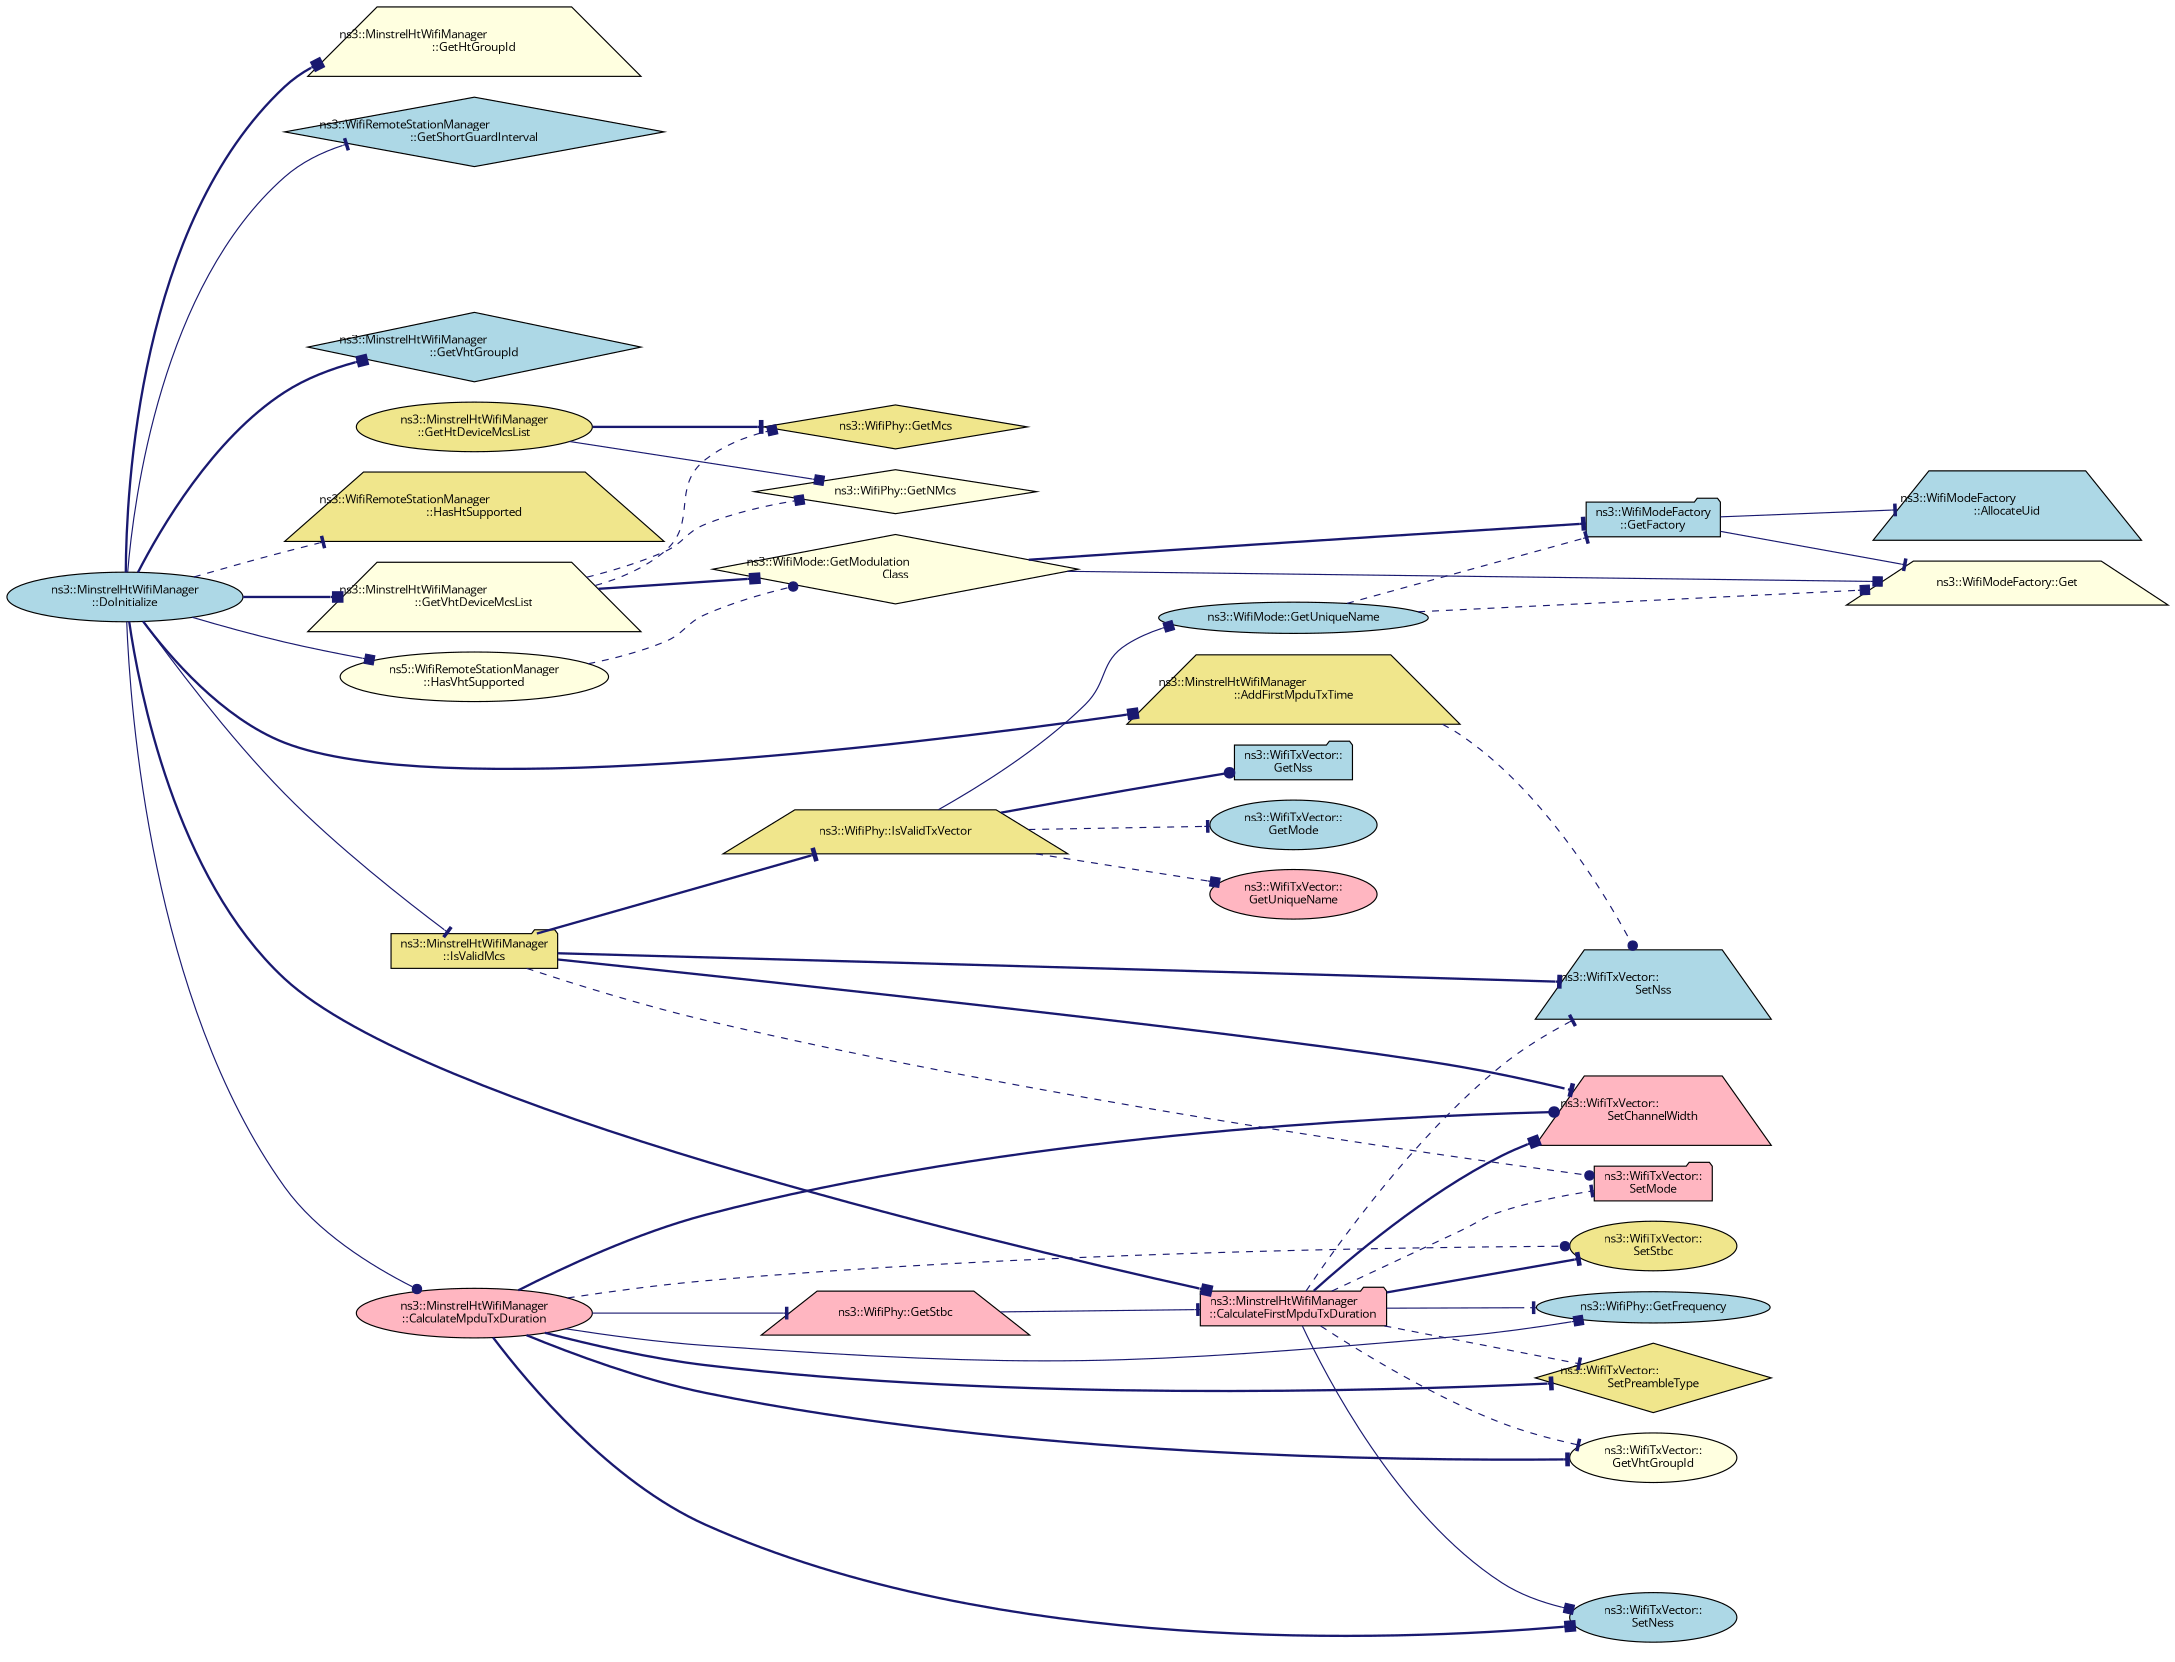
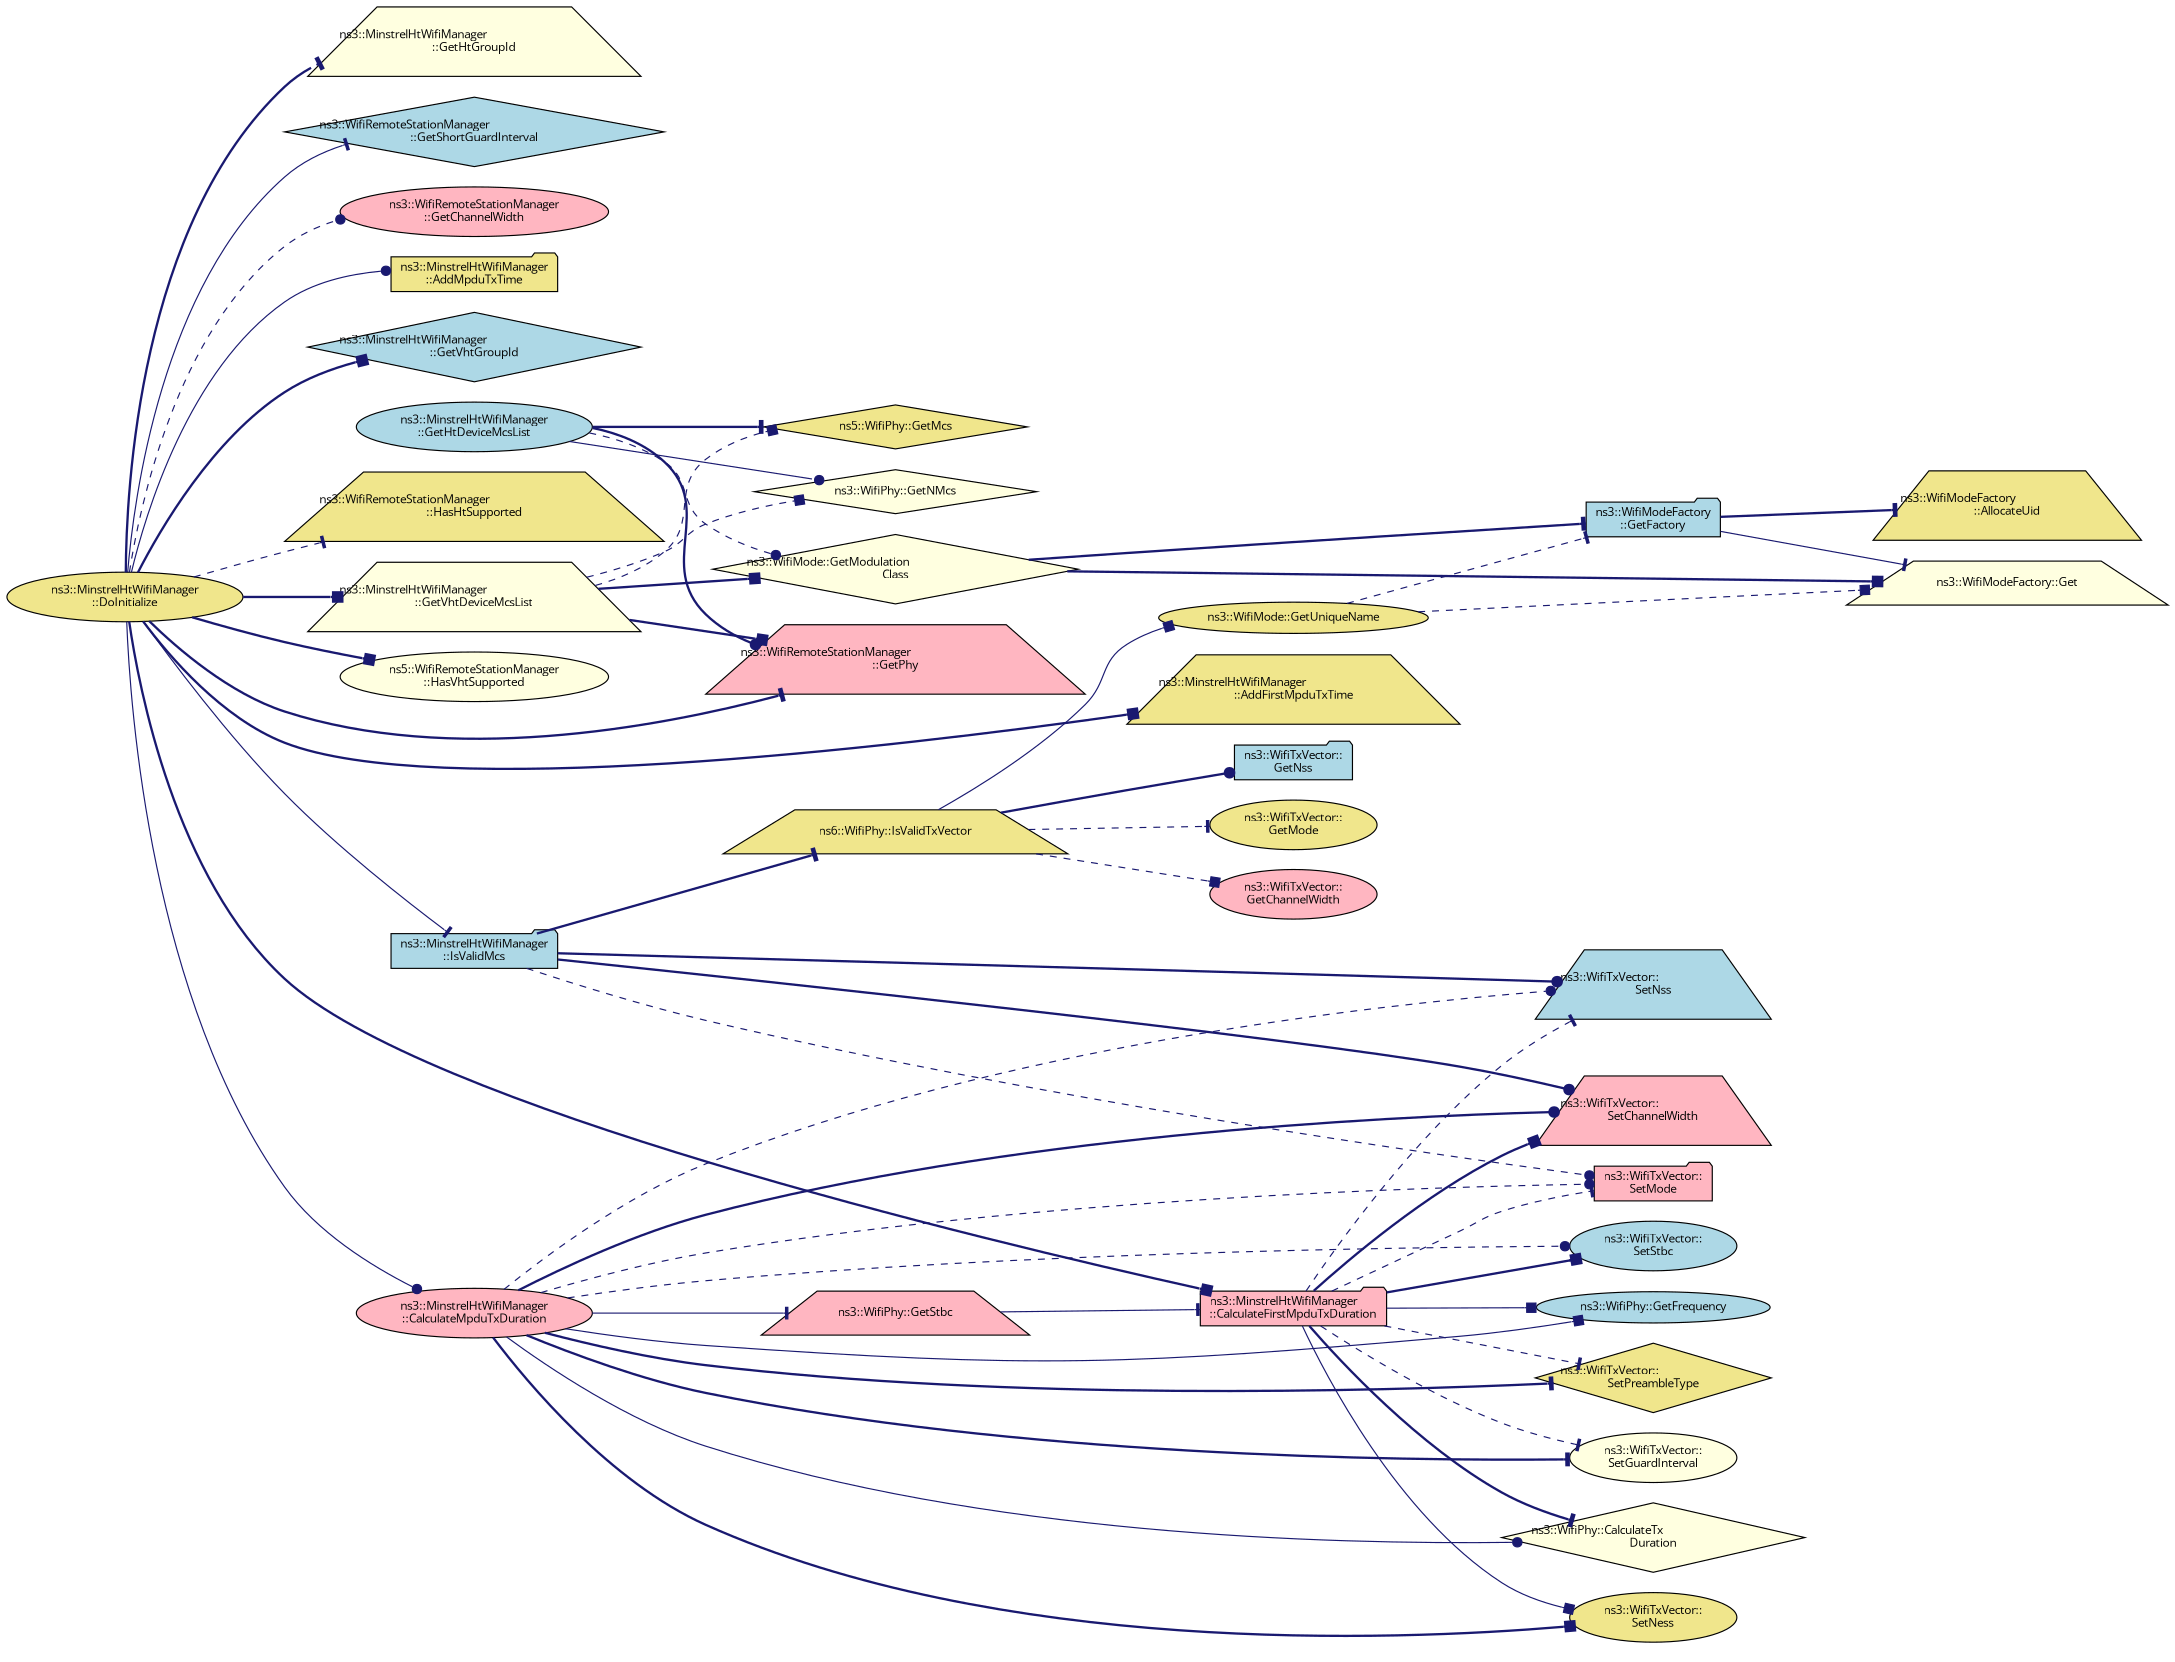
none -> (474, 212)
none -> (474, 274)
(165, 298) -> (165, 298)
(474, 427) -> (474, 427)
(895, 427) -> (895, 427)
(691, 460) -> (691, 460)
(2007, 506) -> (2007, 506)
(1806, 513) -> (1806, 513)
(1489, 577) -> (1489, 577)
(125, 597) -> (125, 597)
(1293, 618) -> (1293, 618)
(688, 626) -> (696, 515)
(277, 640) -> (277, 640)
none -> (895, 659)
(1550, 820) -> (1003, 1073)
(1293, 825) -> (1293, 825)
(895, 832) -> (895, 832)
(1293, 894) -> (1293, 894)
(474, 951) -> (474, 951)
(1057, 967) -> (1057, 967)
(1063, 1015) -> (1063, 1015)
none -> (1059, 1211)
(1653, 1246) -> (1653, 1246)
(1481, 1276) -> (1481, 1276)
(1455, 1308) -> (1455, 1308)
(1653, 1458) -> (1653, 1458)
none -> (1653, 1538)
(1653, 1617) -> (1653, 1617)
